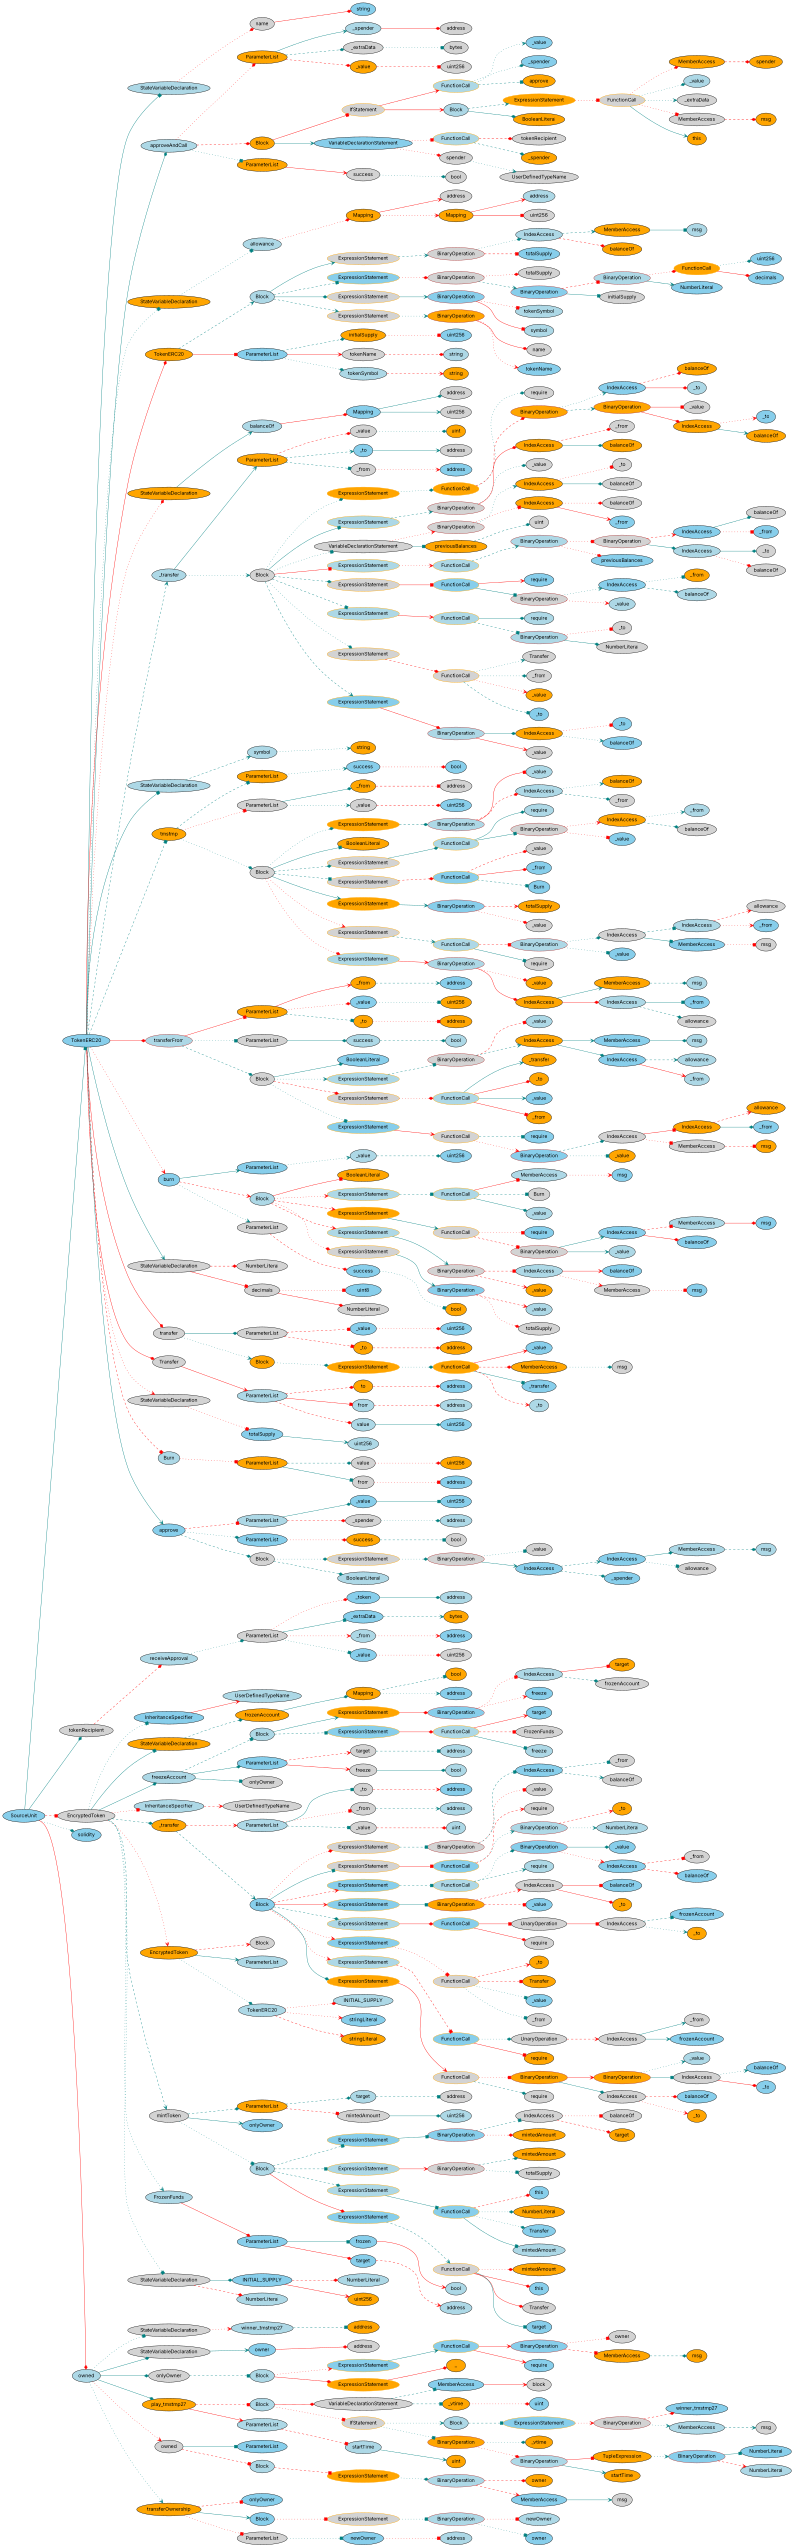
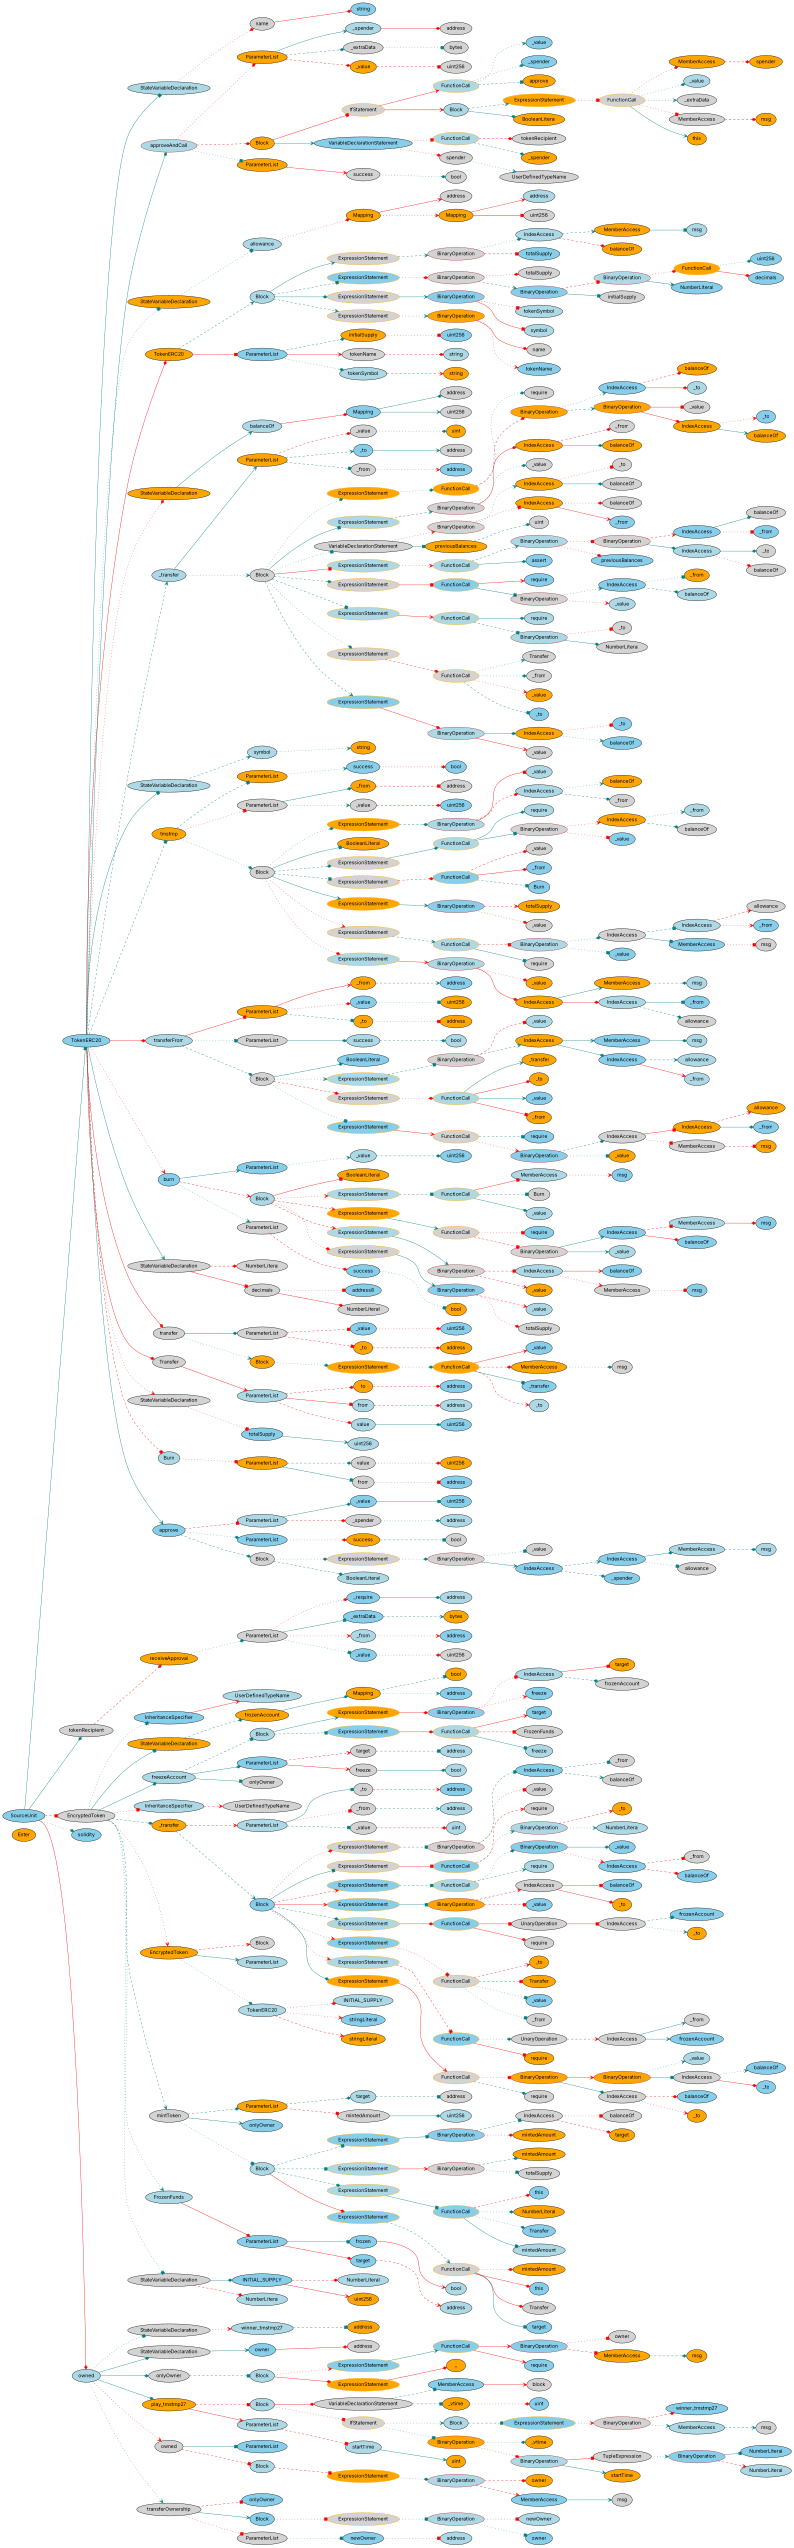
(169, 146) -> (169, 146)
none -> (539, 561)
(169, 1041) -> (169, 1041)
(363, 1290) -> (363, 1290)
(363, 1598) -> (363, 1598)
(169, 1659) -> (169, 1659)
none -> (24, 1835)
(622, 2457) -> (622, 2457)
(169, 2510) -> (169, 2510)
